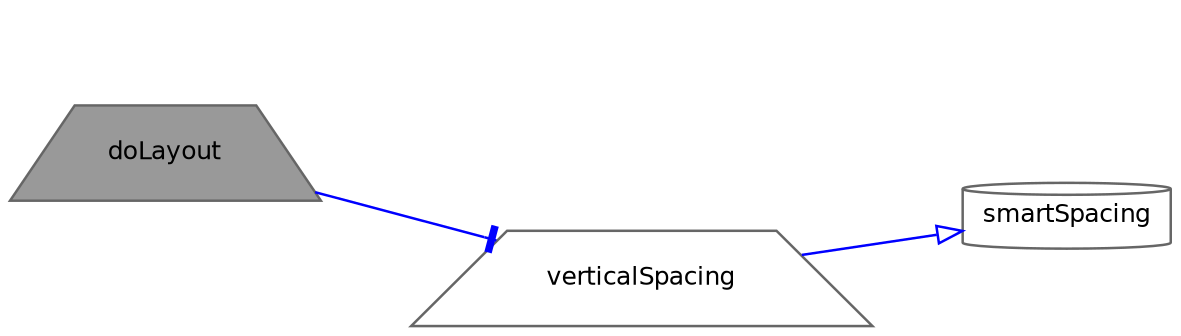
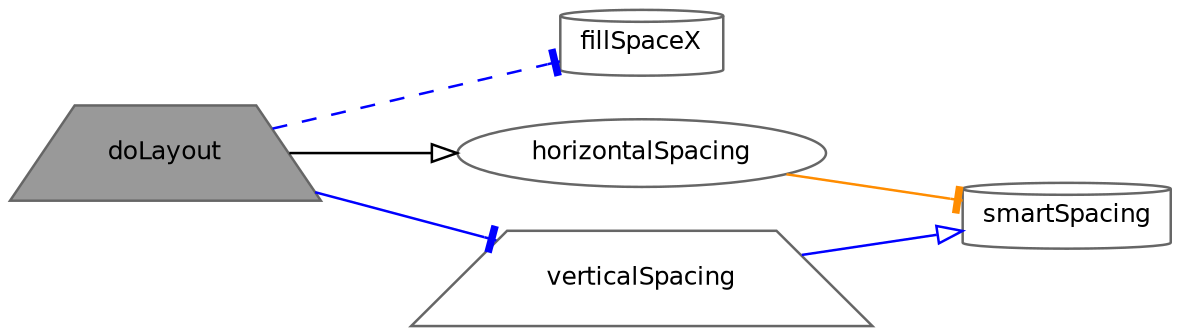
none -> (642, 43)
none -> (642, 153)
